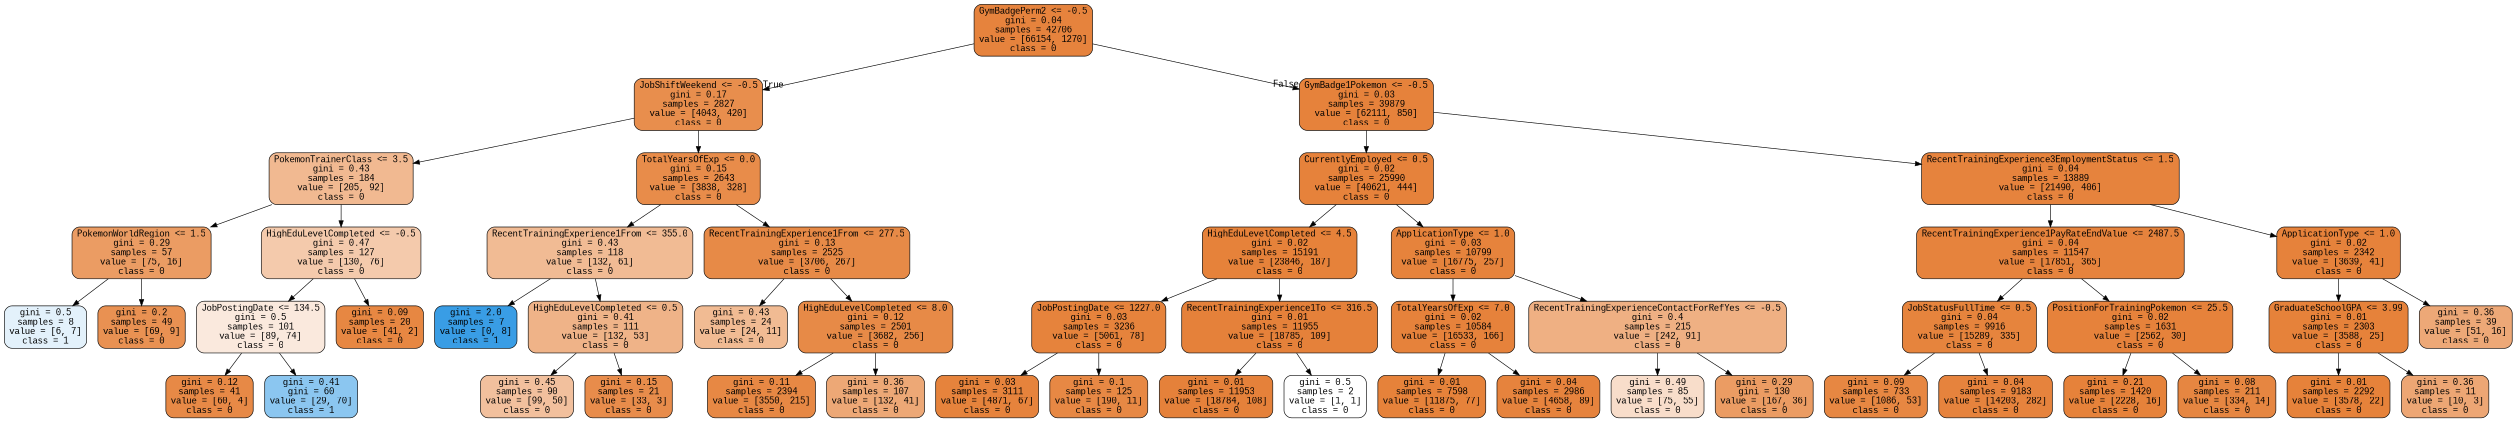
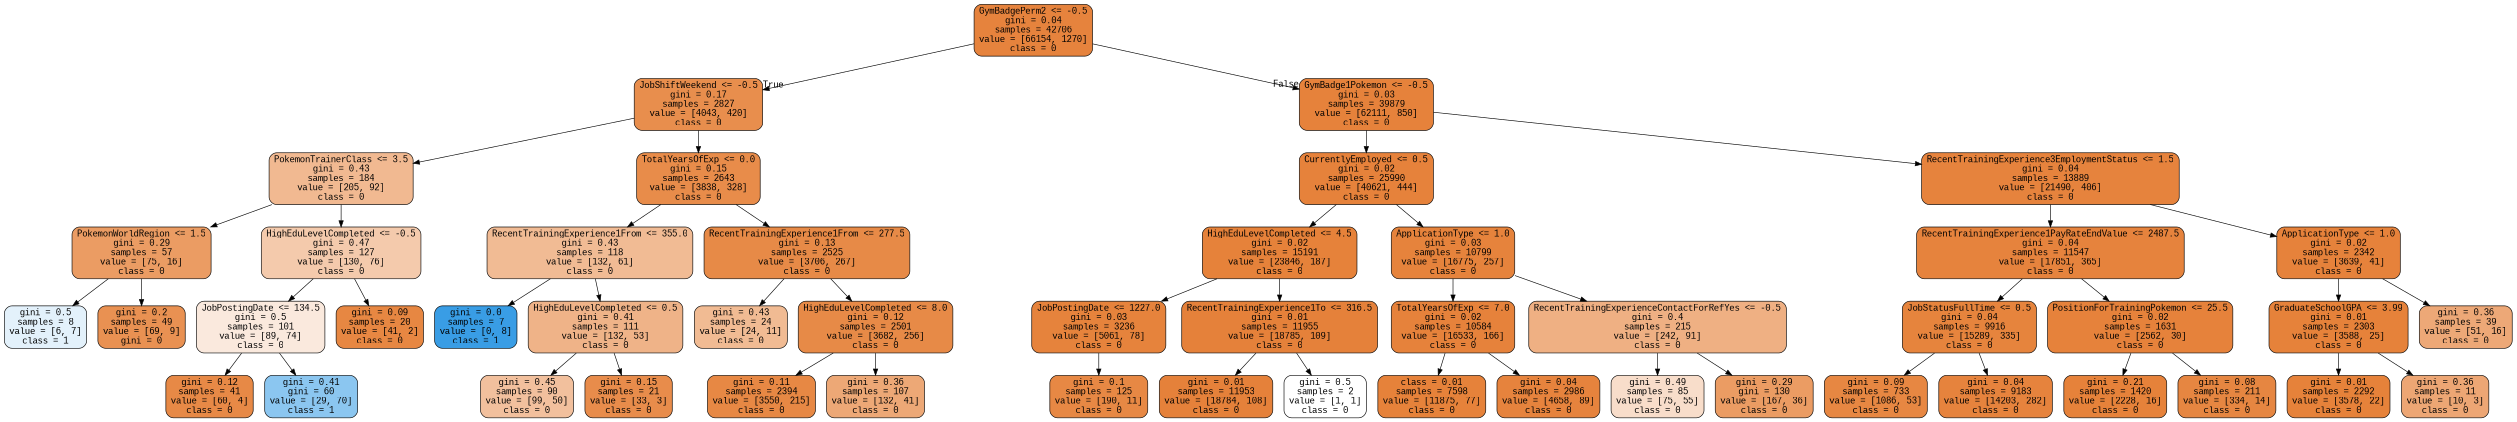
(142, 327) -> (142, 327)
(476, 327) -> (476, 327)
(987, 397) -> none
(1432, 397) -> (1432, 397)
